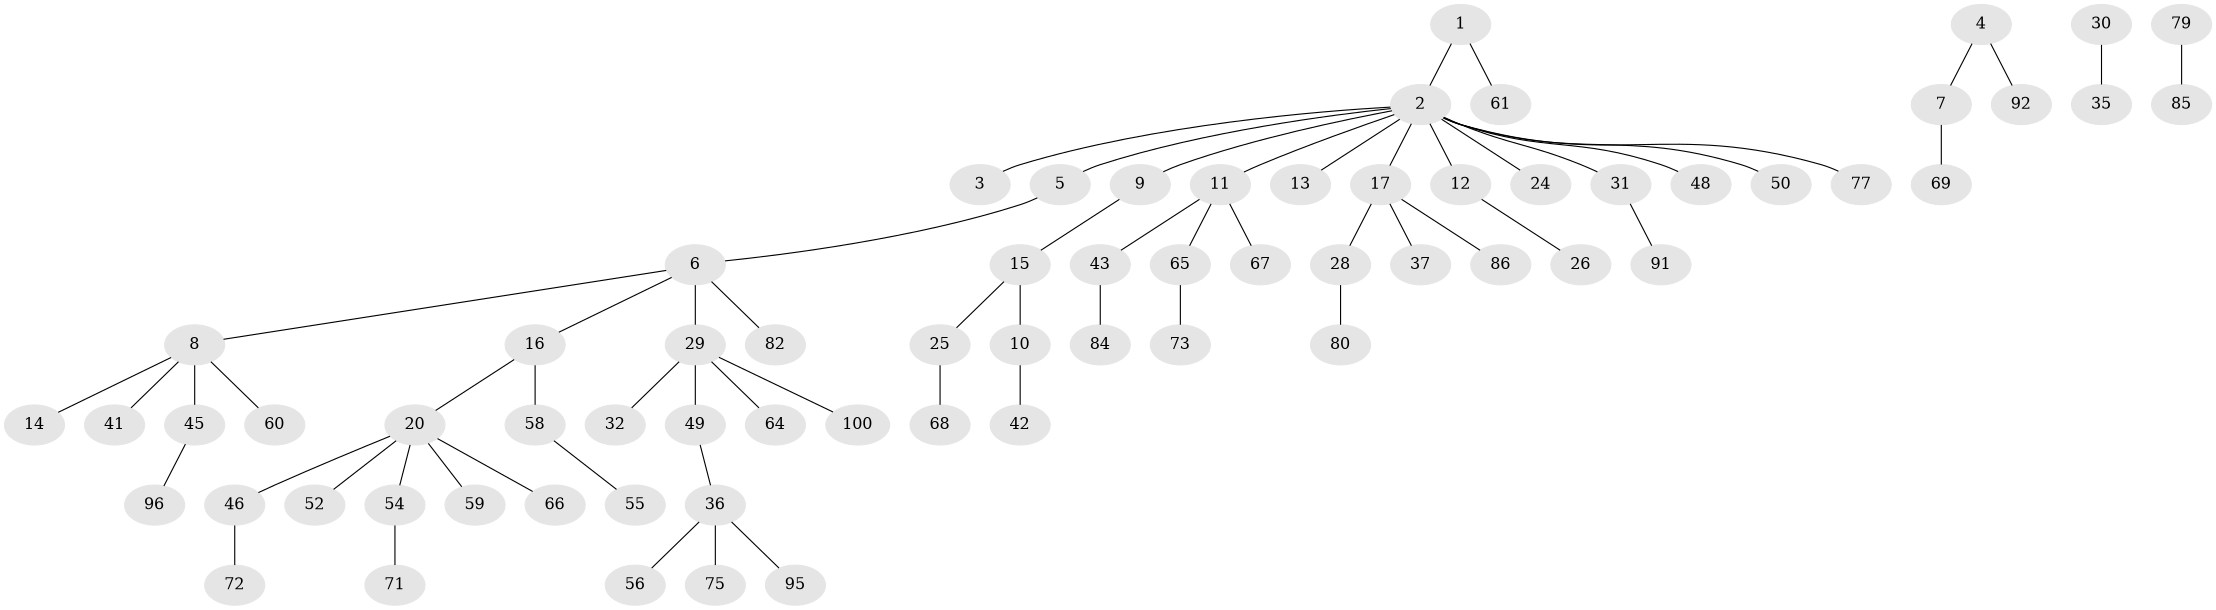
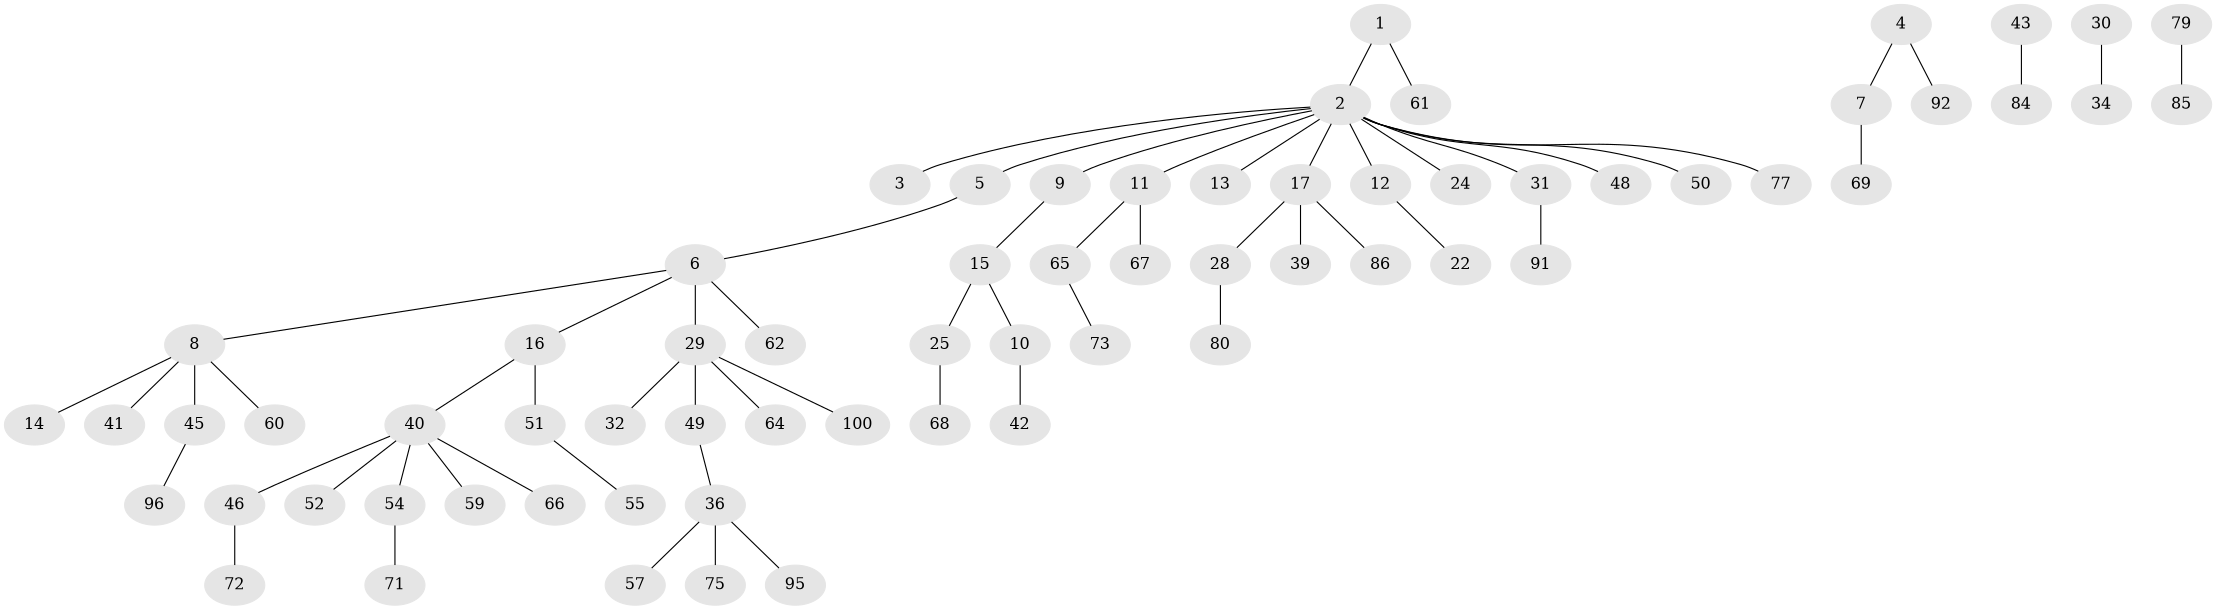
(2102, 105) -> (2102, 105)
(1160, 225) -> none
(1421, 265) -> (1301, 265)
(1581, 265) -> (1461, 265)
(775, 345) -> (775, 345)
(415, 425) -> (415, 425)
(535, 425) -> (535, 425)
(635, 585) -> (635, 585)
